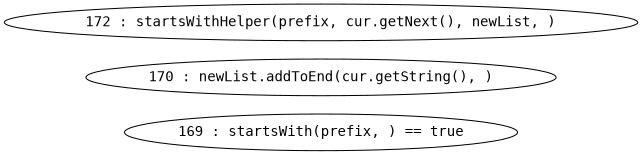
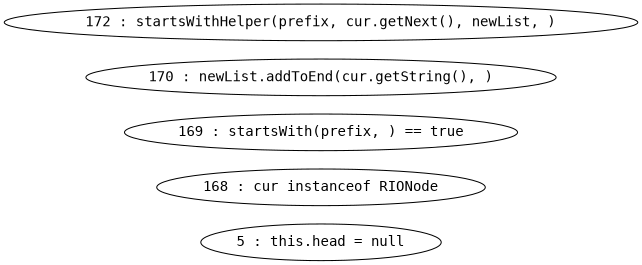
none -> (321, 187)
none -> (321, 242)
